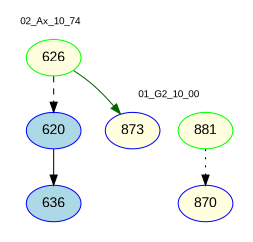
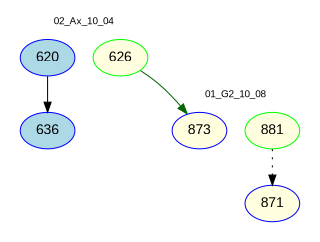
(51, 22) -> (84, 22)
(54, 89) -> none
(169, 95) -> (236, 95)
(206, 204) -> (272, 204)
